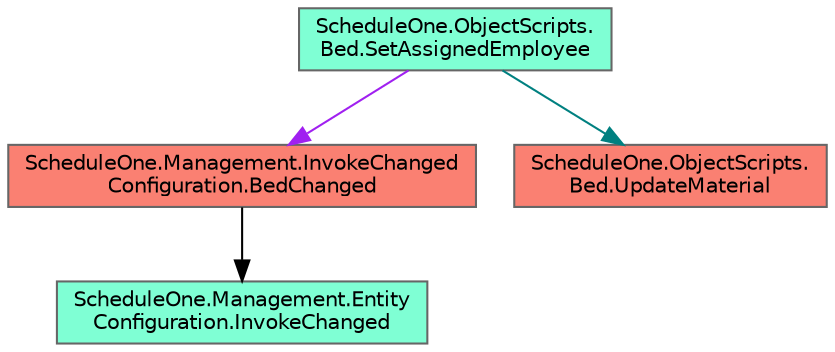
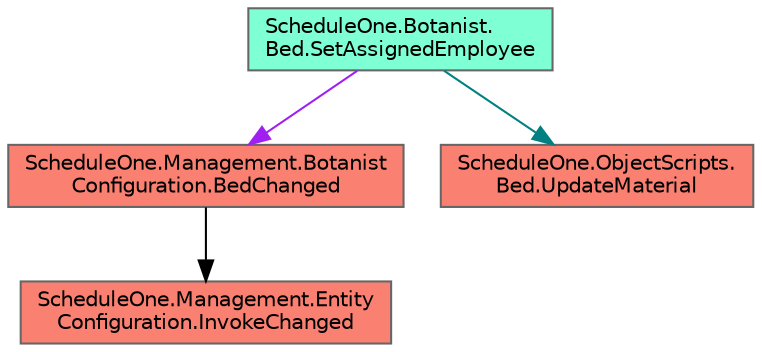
(455, 39) -> (400, 39)
(242, 176) -> (206, 176)
(242, 312) -> (206, 312)
